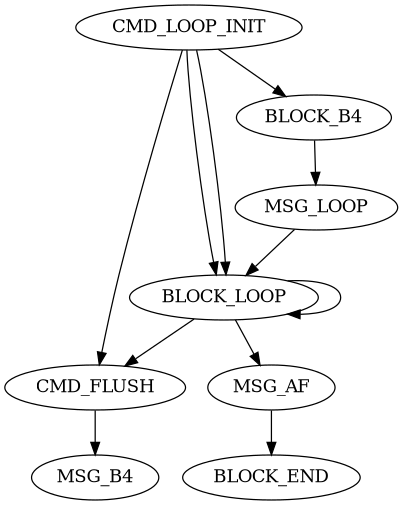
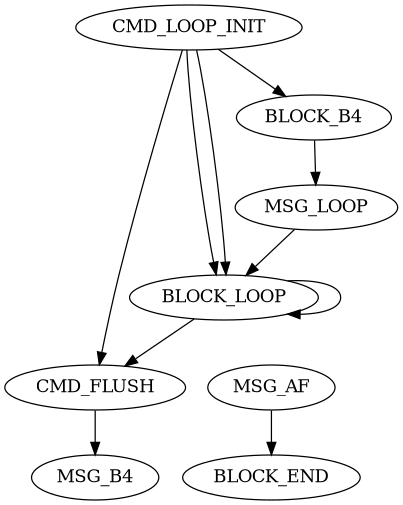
(245, 337) -> none
